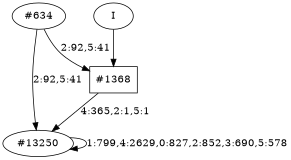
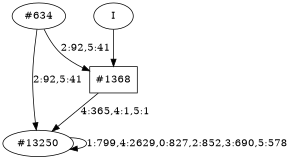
(115, 112) -> (115, 112)
